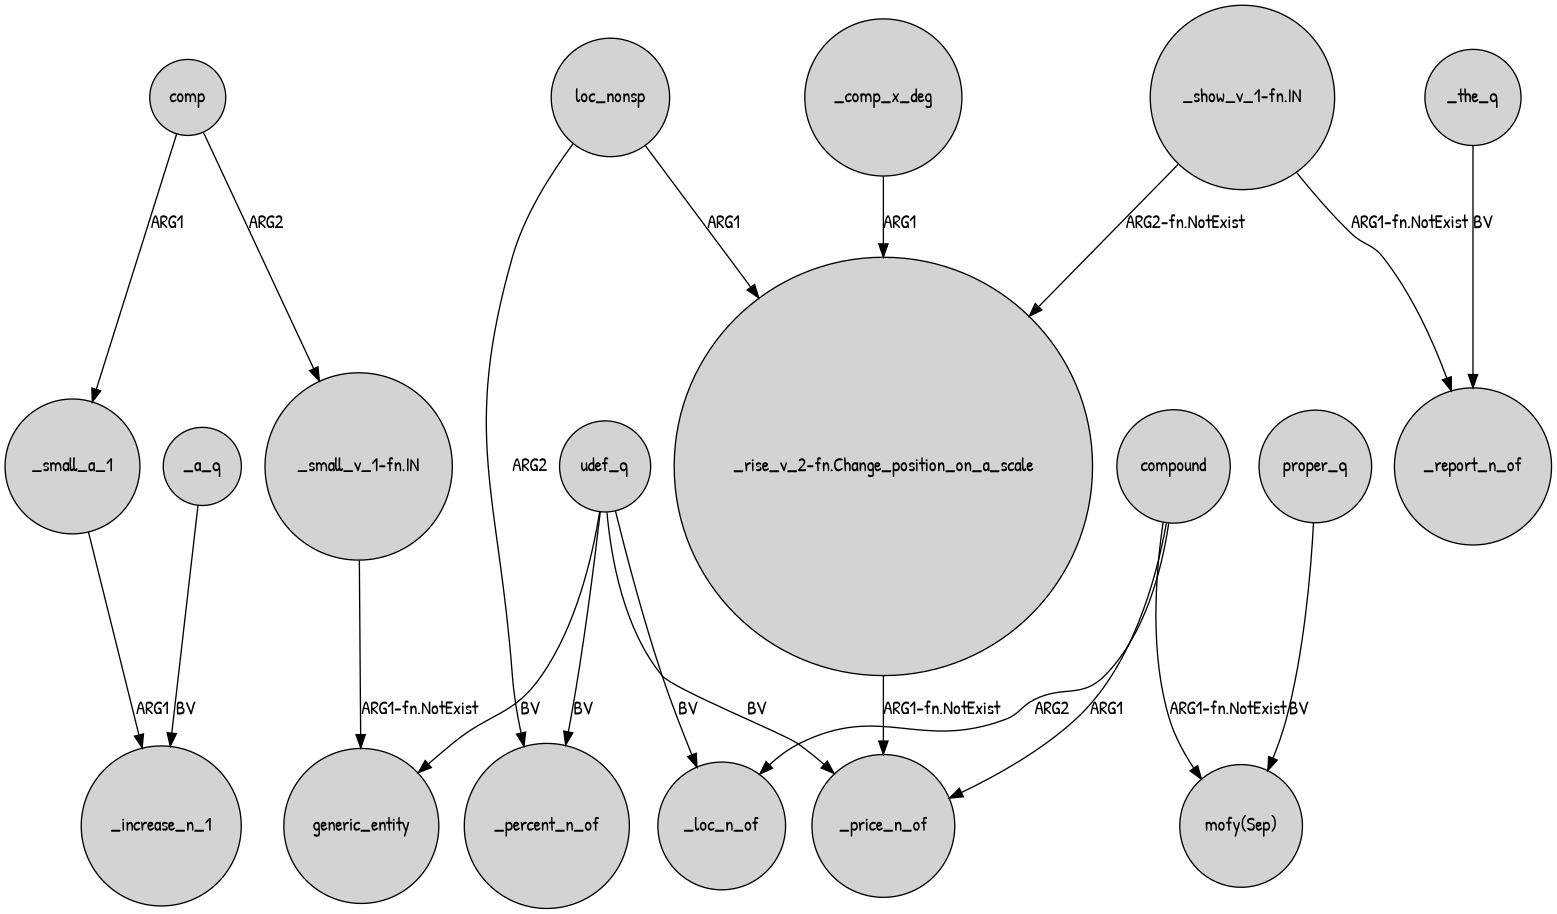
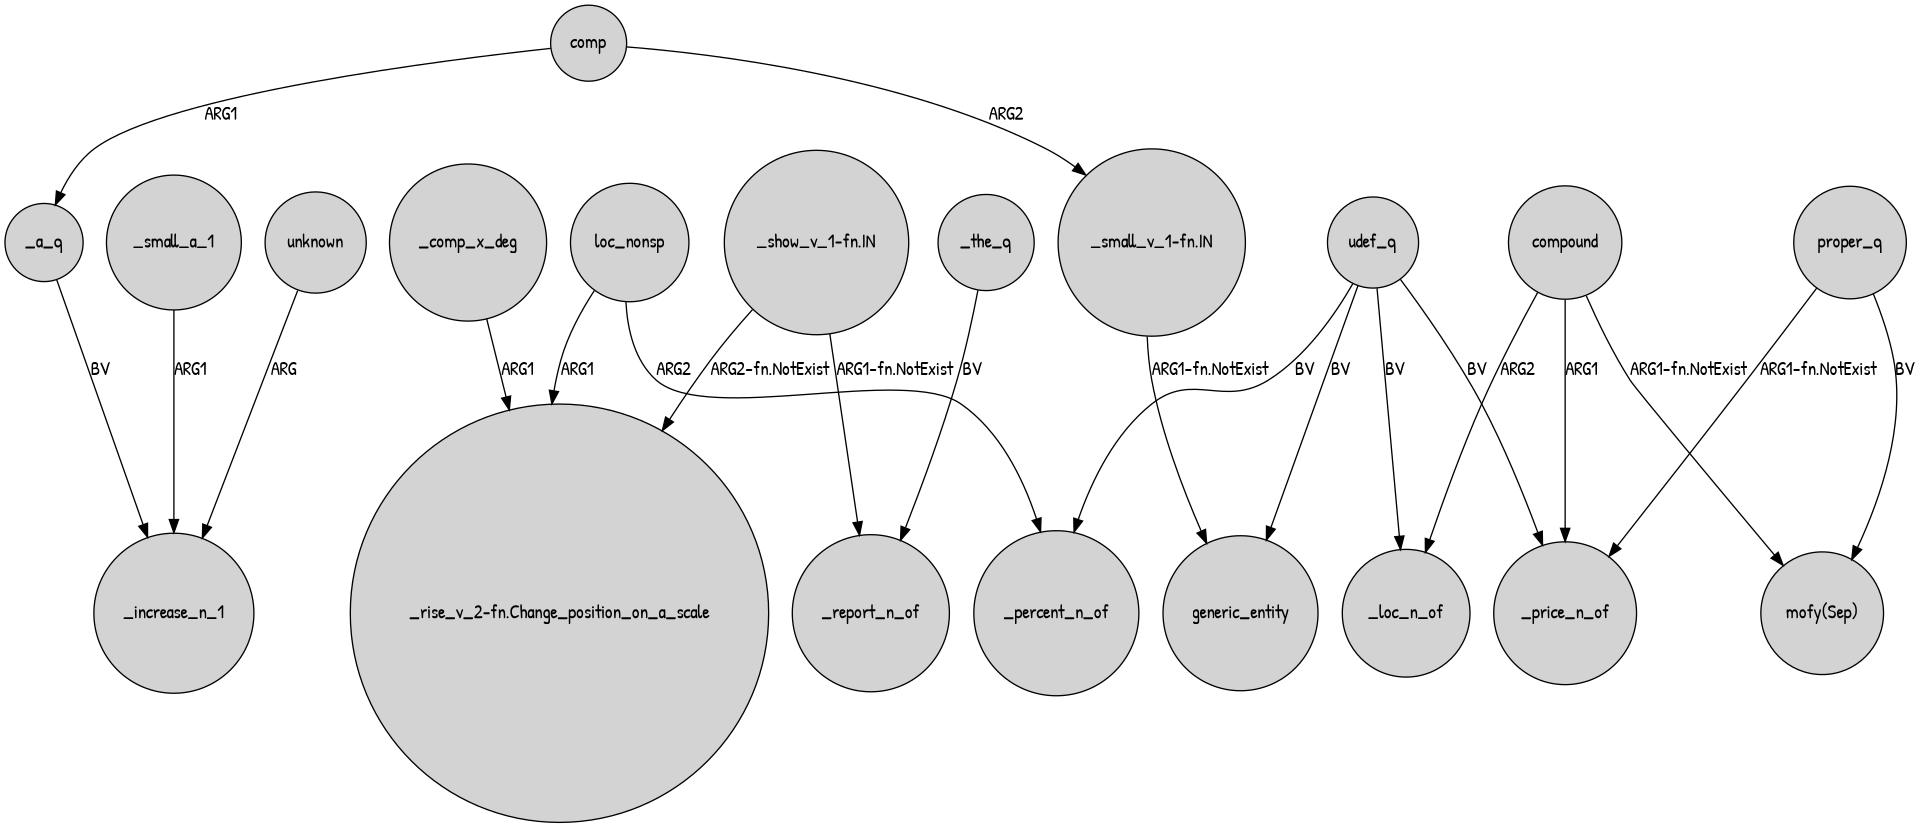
none -> (316, 243)
(136, 262) -> (291, 86)
(883, 708) -> (1718, 417)
